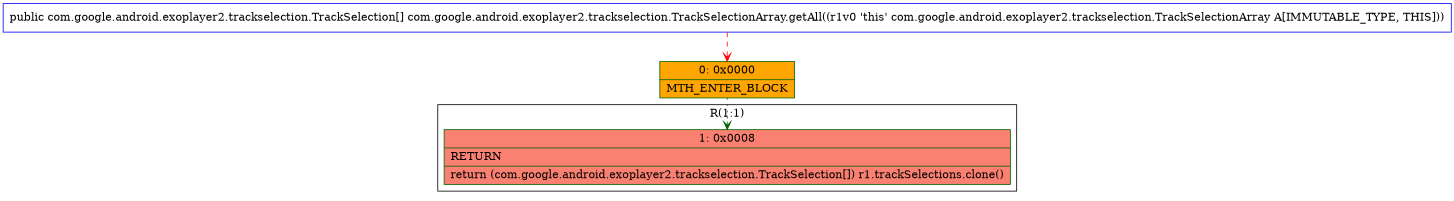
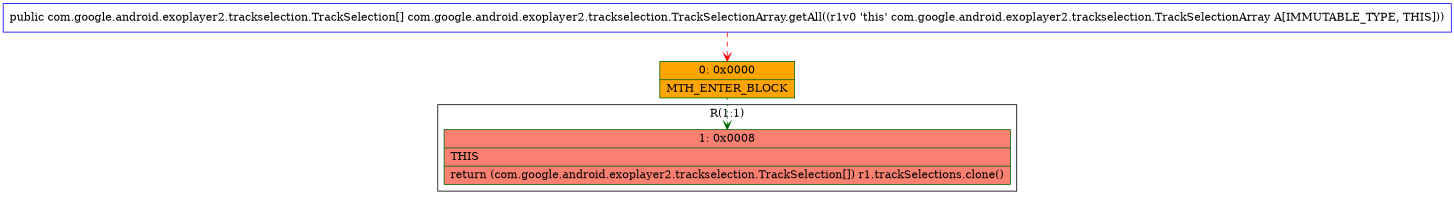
(476, 157) -> (465, 157)
